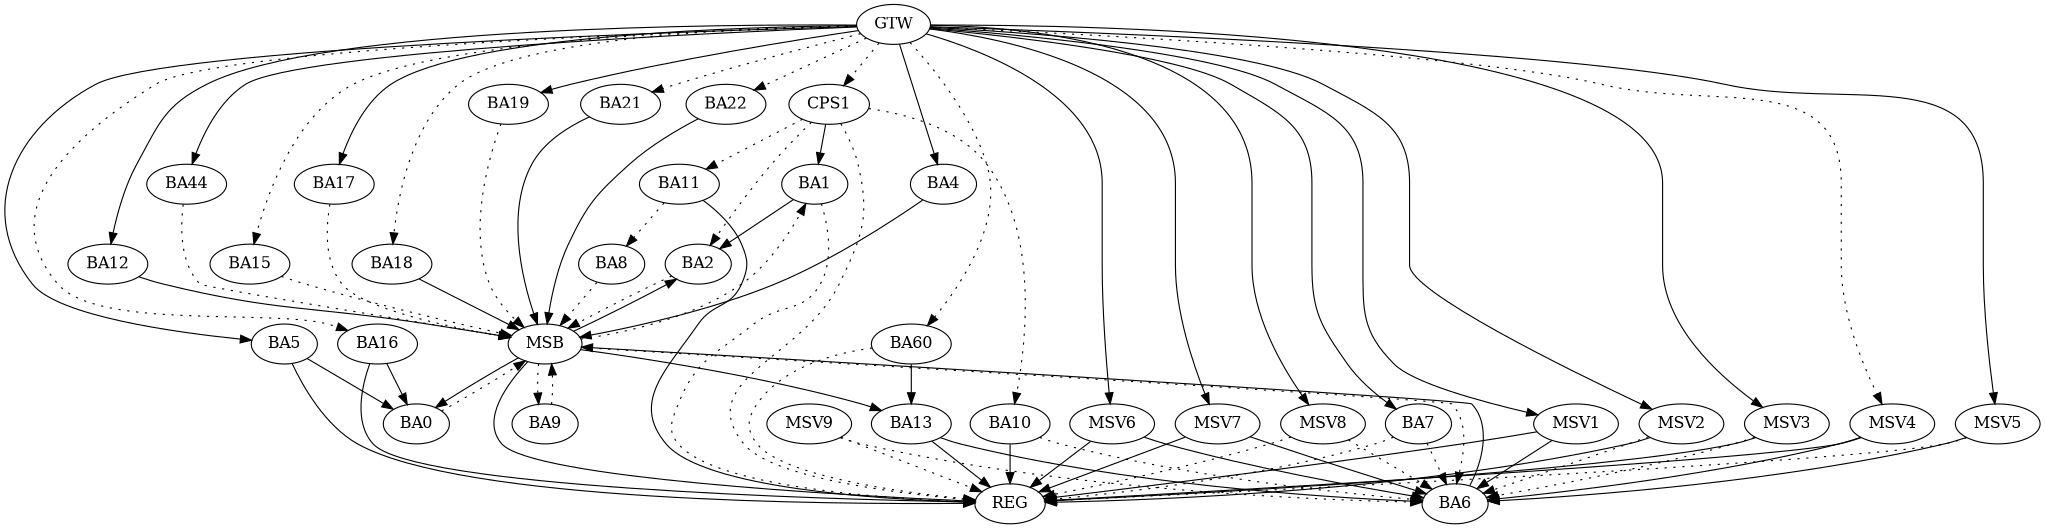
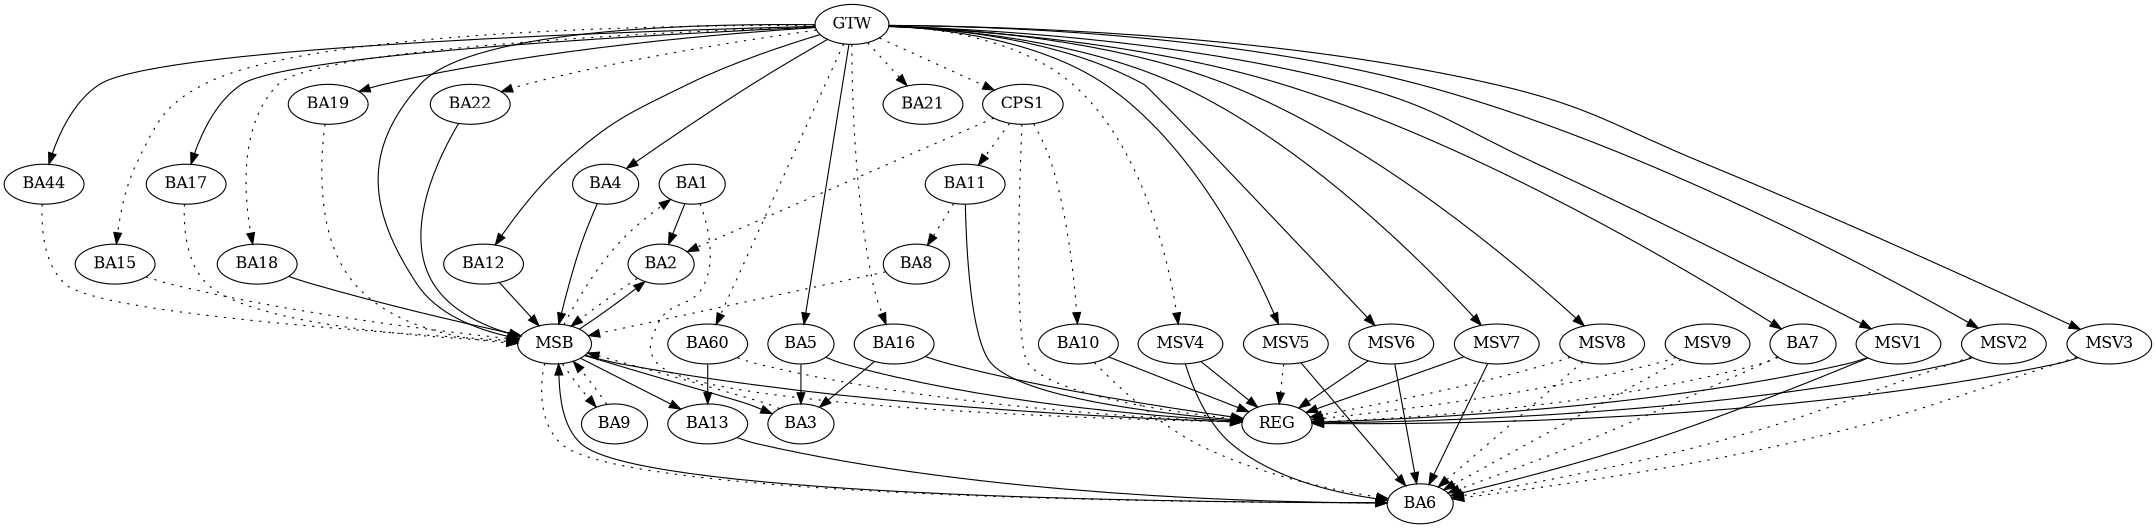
(823, 138) -> none
(520, 201) -> (453, 63)
(416, 424) -> (801, 424)
(948, 454) -> none
